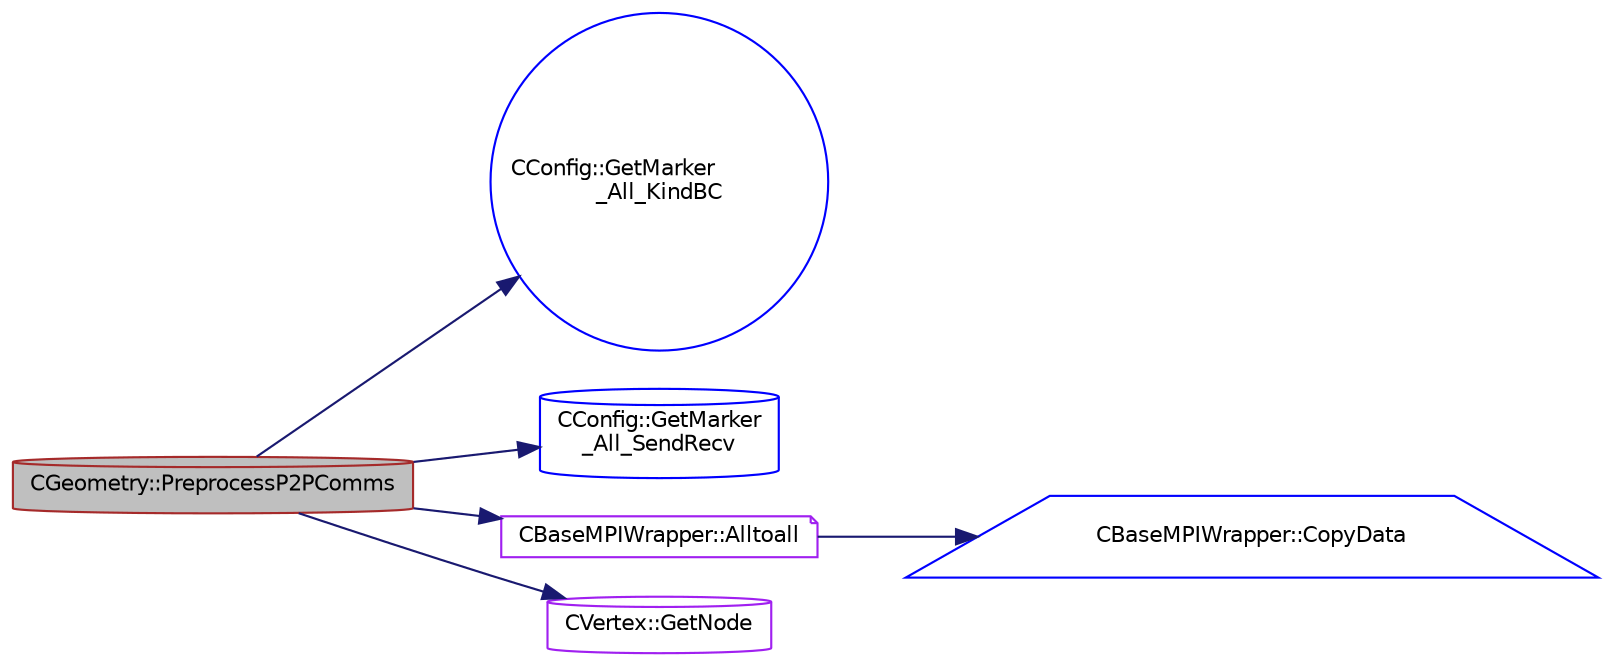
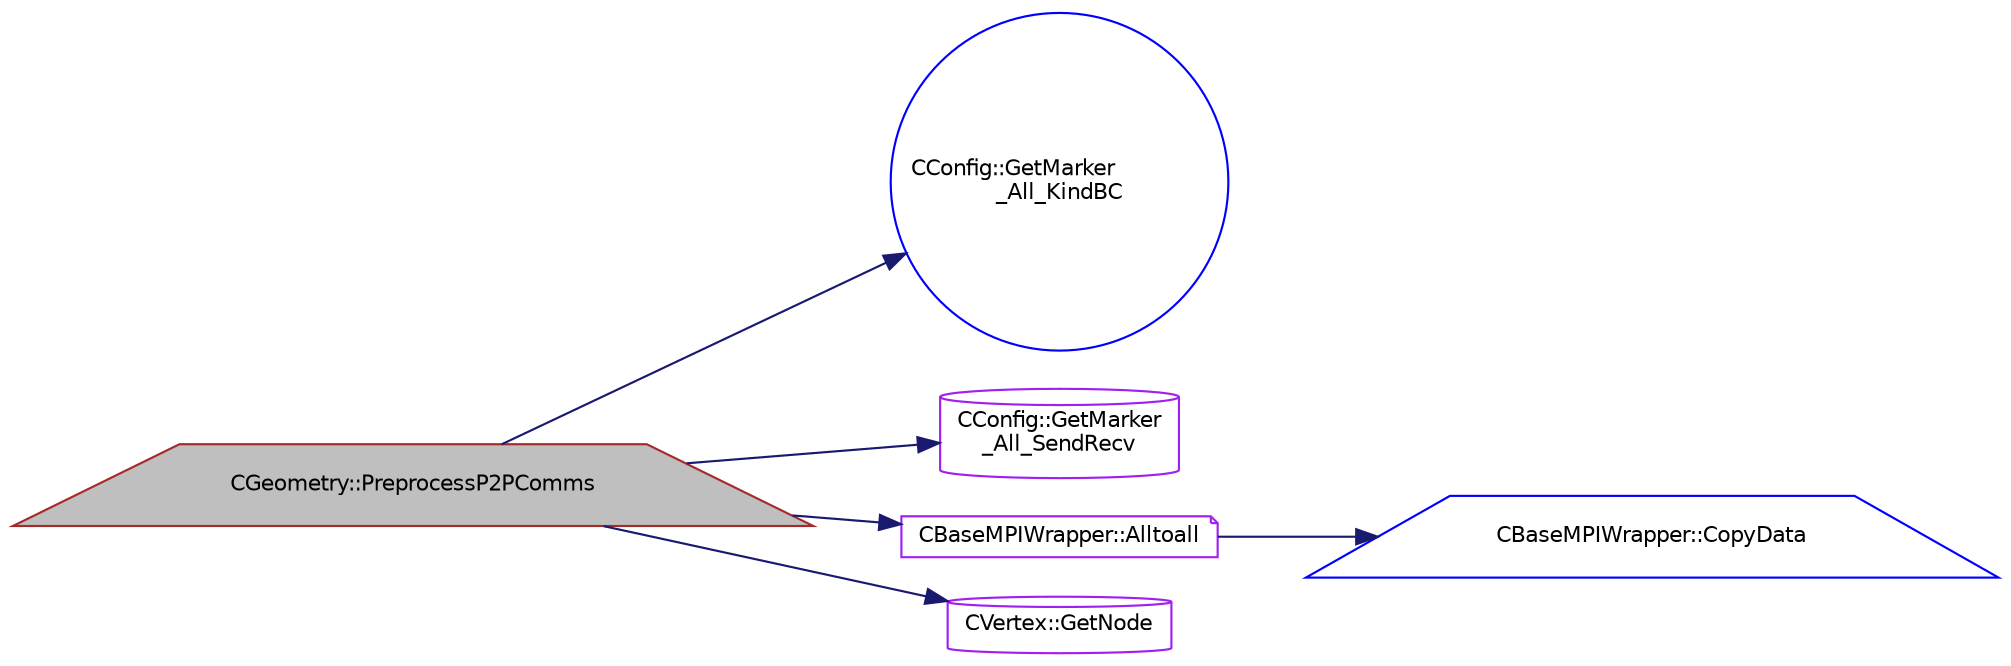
(659, 433) -> (1060, 433)
(213, 485) -> (413, 485)
